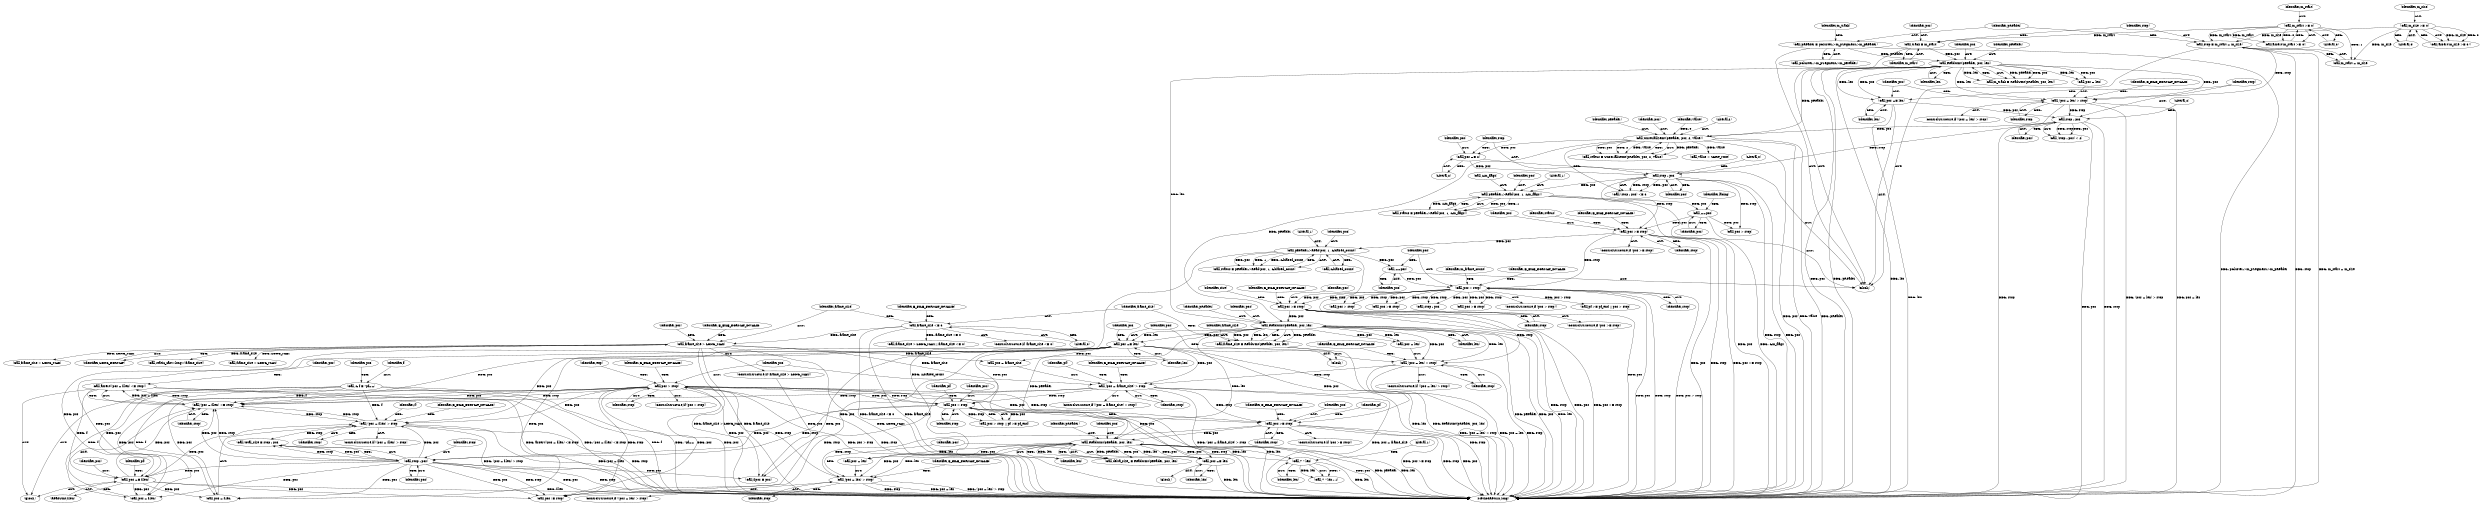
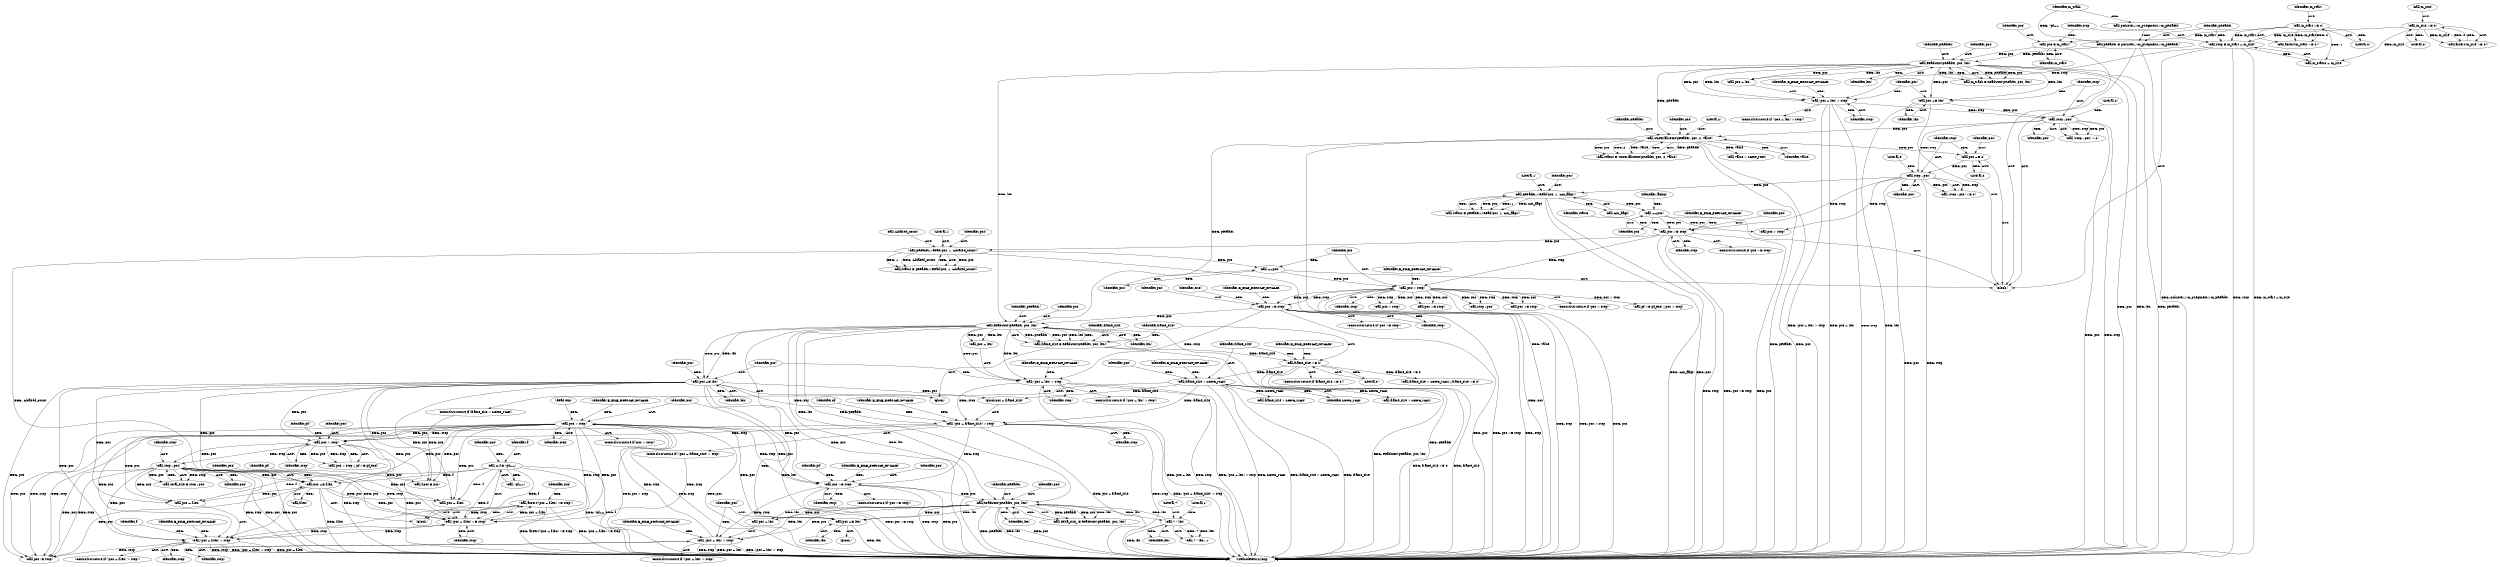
(2415, 7) -> (2423, 7)
(1840, 35) -> (2049, 26)
(2295, 37) -> none
(1921, 45) -> (2054, 45)
(1823, 52) -> (2104, 16)
(1838, 54) -> (2147, 35)
(2351, 64) -> (2323, 64)
(1686, 129) -> (1785, 148)
(1567, 153) -> (1746, 146)
none -> (1582, 204)
(1343, 258) -> none
(1465, 270) -> none
none -> (1195, 350)
(104, 363) -> (1344, 401)
(176, 363) -> none
(592, 363) -> (564, 401)
(1005, 363) -> (1004, 401)
(669, 398) -> (610, 511)
(314, 431) -> (122, 548)
(72, 445) -> (414, 477)
none -> (516, 485)
(63, 499) -> (299, 503)
none -> (1171, 503)
